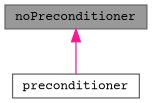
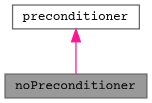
(76, 58) -> (76, 58)
